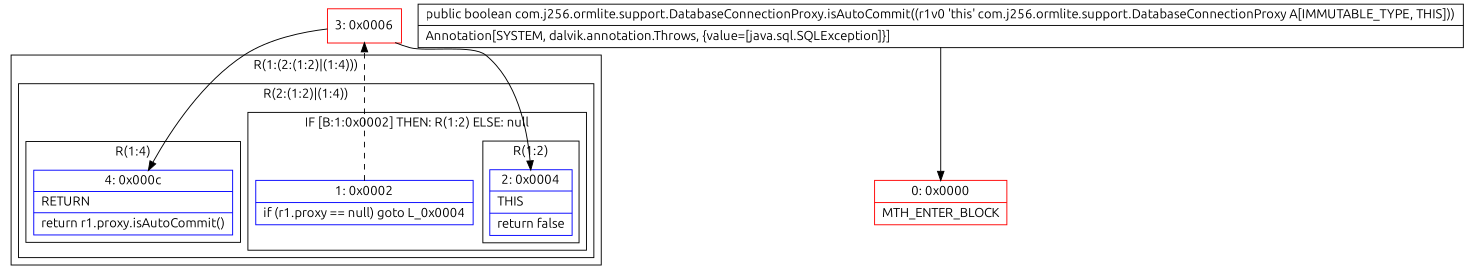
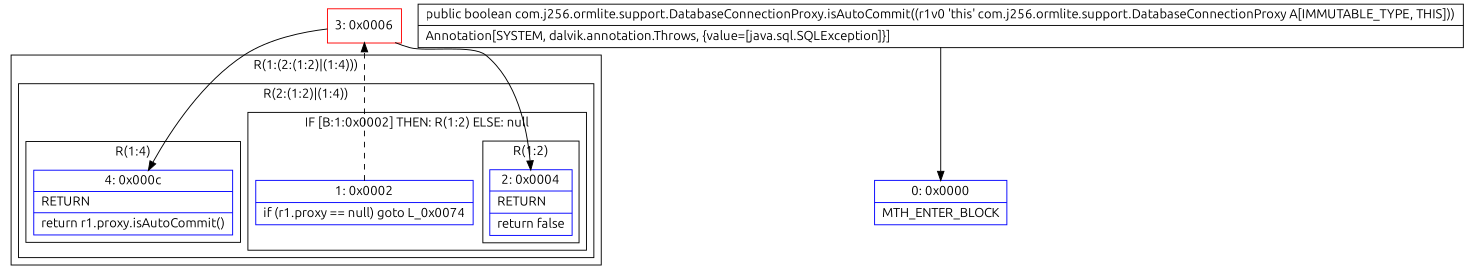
(511, 202) -> (522, 202)
(941, 203) -> (941, 203)
(364, 213) -> (364, 213)
